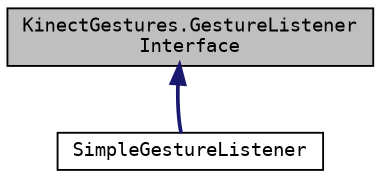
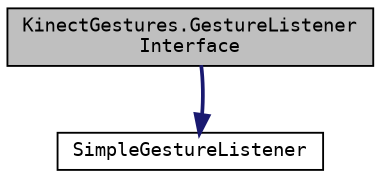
(178, 109) -> (203, 90)
